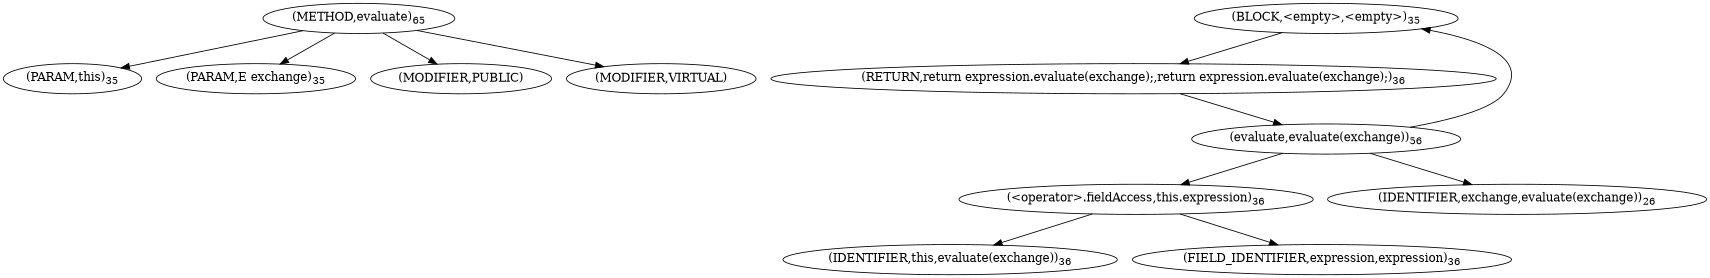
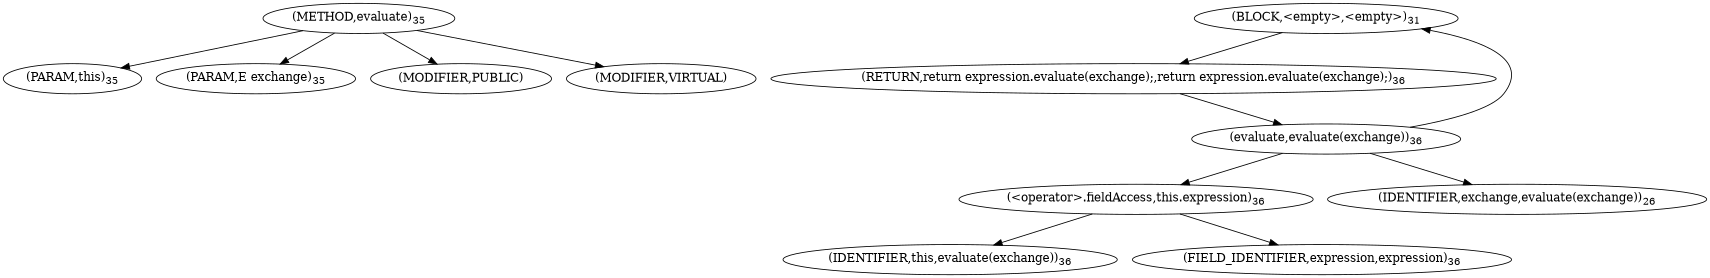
(419, 17) -> (419, 17)
(1414, 17) -> (1414, 17)
(1416, 138) -> (1416, 138)
